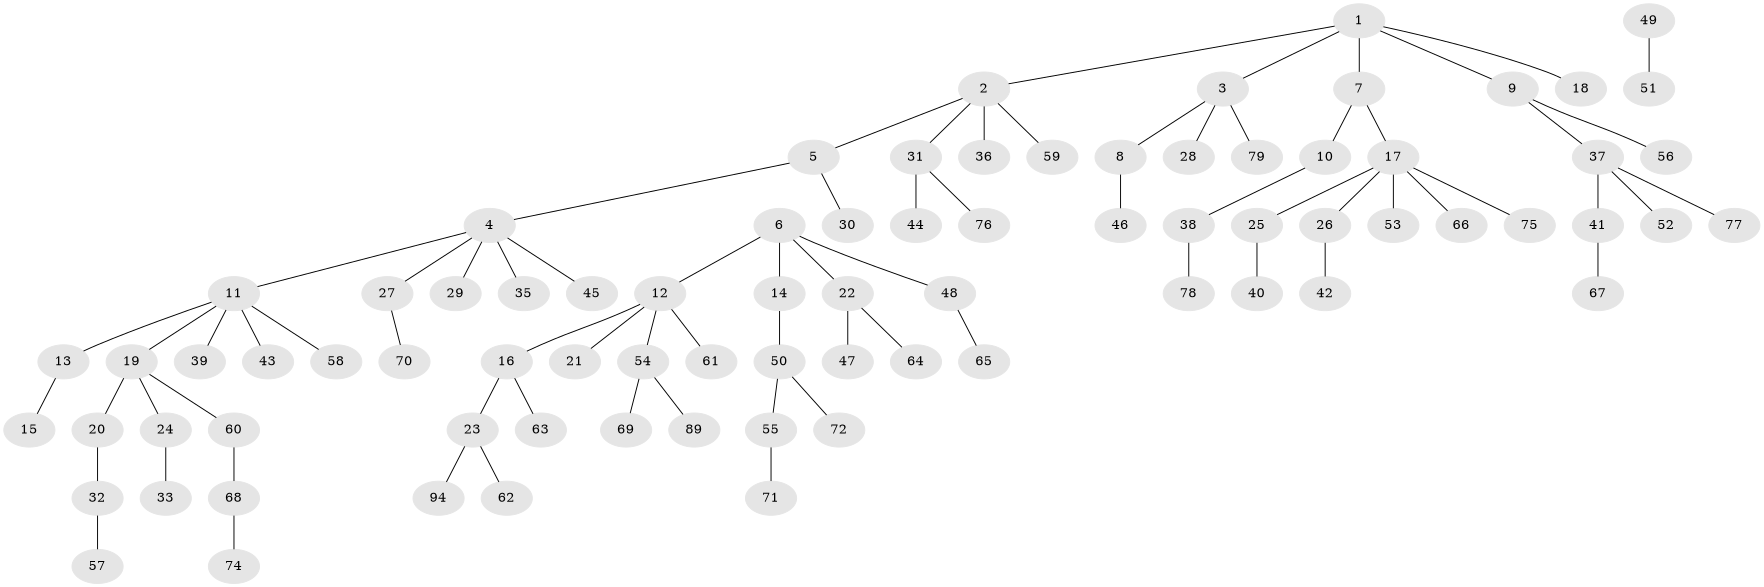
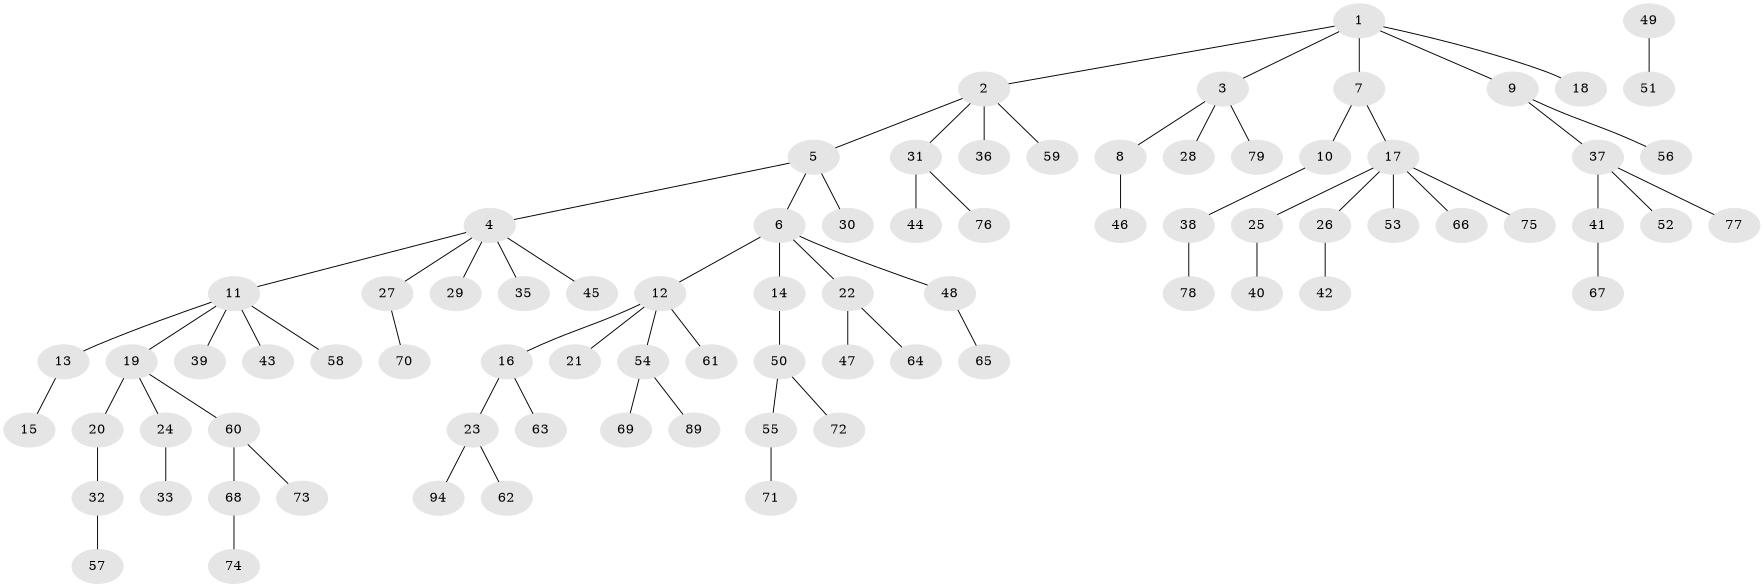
none -> (797, 191)
none -> (302, 498)
